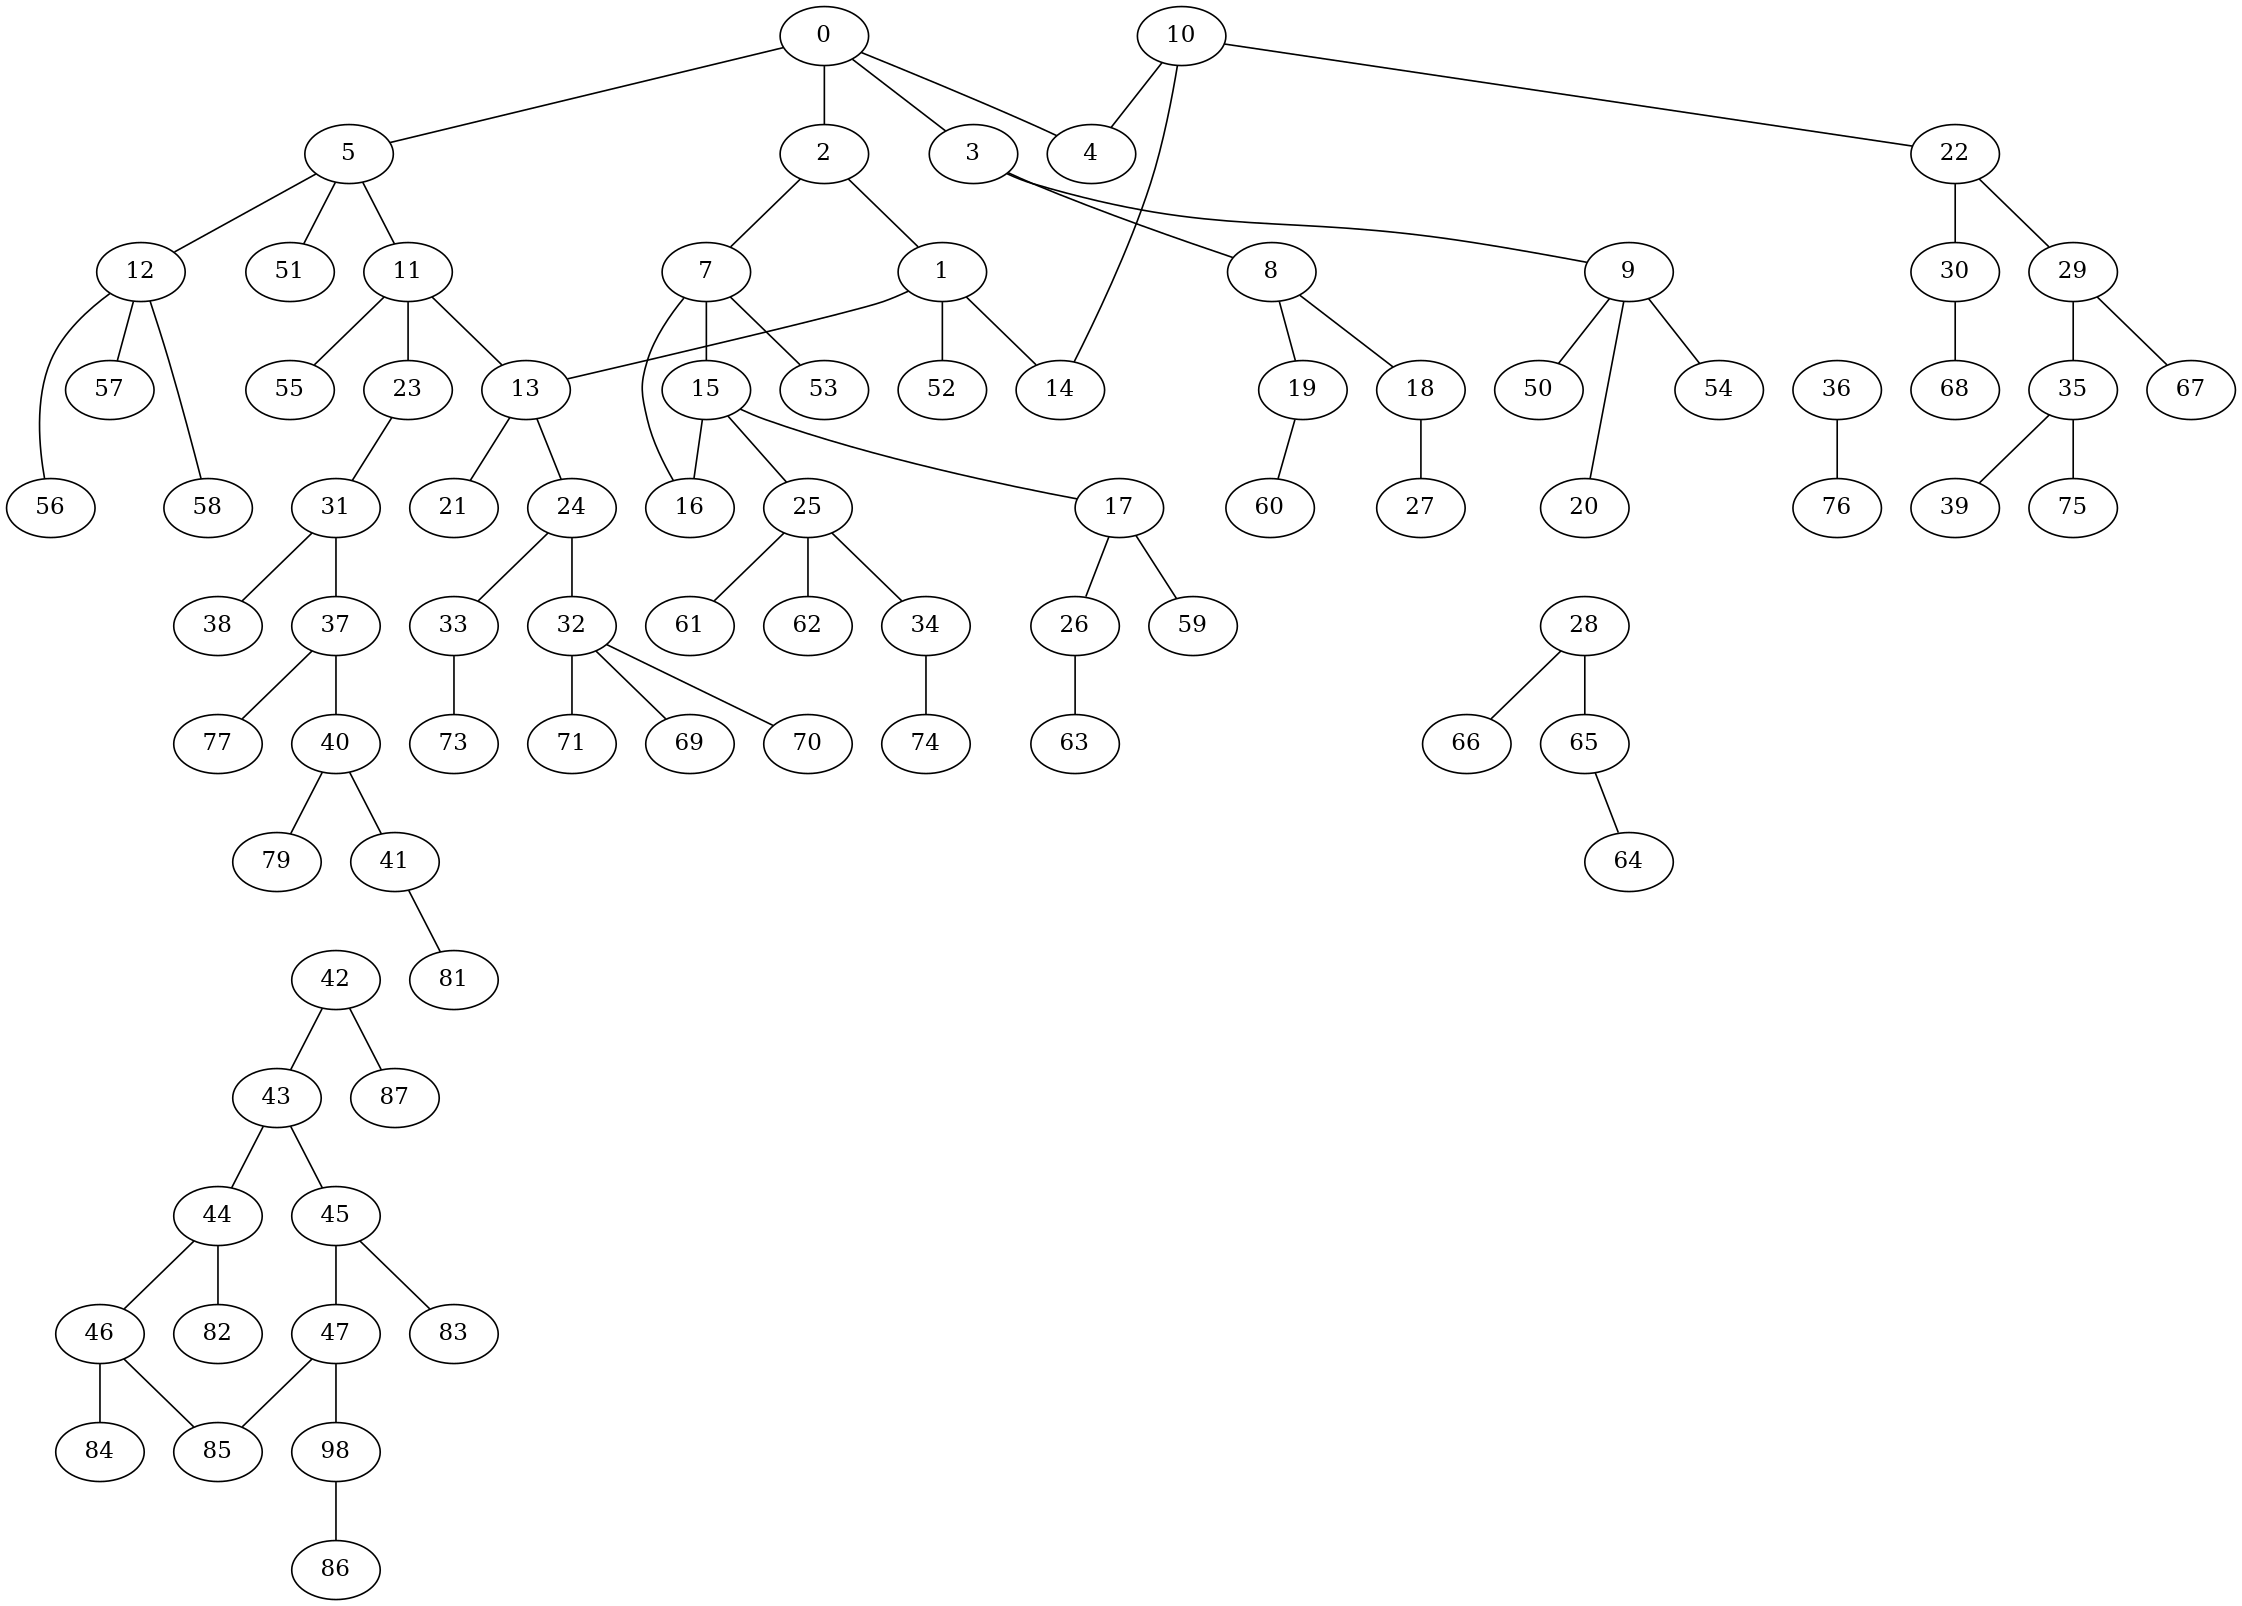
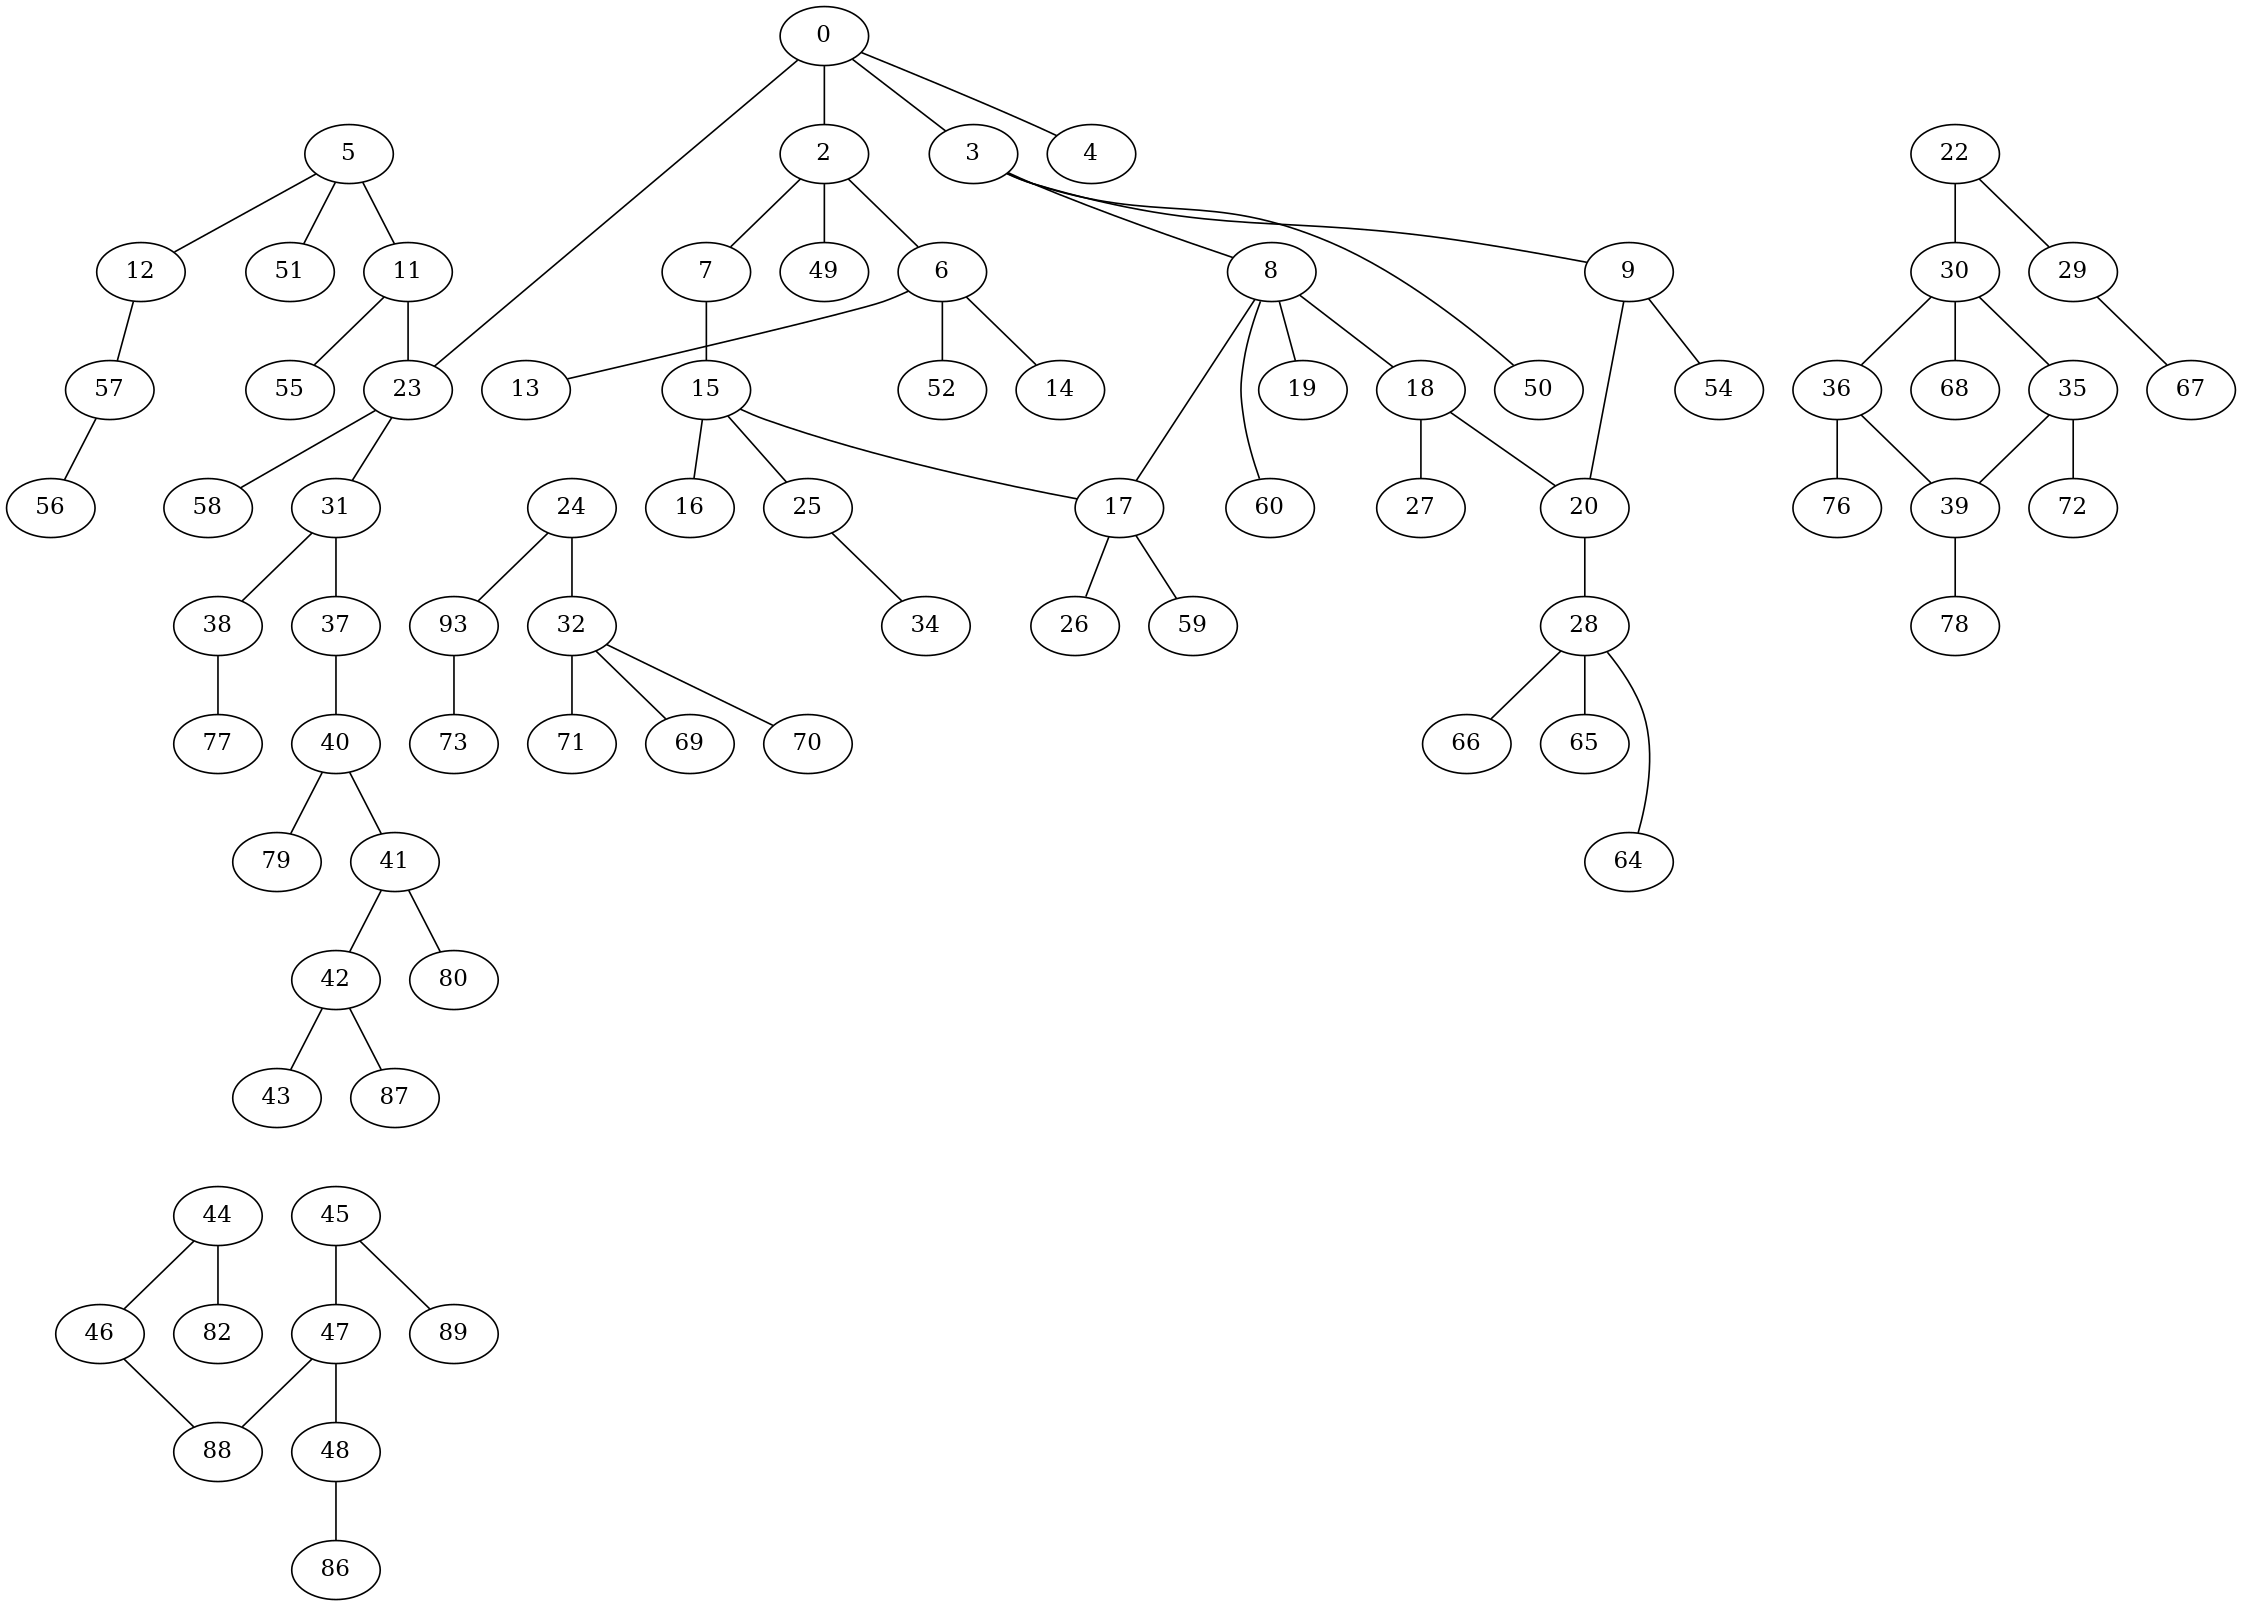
(1182, 36) -> none
(587, 95) -> (616, 213)
none -> (824, 272)
(942, 272) -> (942, 272)
(467, 331) -> none
(1584, 331) -> (1317, 238)
none -> (1896, 331)
(2073, 331) -> (2014, 331)
(46, 374) -> (80, 449)
(642, 387) -> none
(177, 389) -> (308, 449)
(824, 390) -> none
none -> (1196, 390)
(549, 449) -> none
(1286, 449) -> (1241, 390)
none -> (1503, 449)
none -> (1896, 449)
(454, 508) -> none
(2073, 508) -> (2073, 508)
none -> (1585, 567)
(454, 626) -> (454, 626)
(690, 626) -> none
(808, 626) -> none
none -> (1955, 626)
(277, 685) -> (218, 685)
(926, 744) -> none
(1075, 744) -> none
(1607, 803) -> (1648, 738)
none -> (365, 921)
(454, 980) -> (454, 980)
(247, 1157) -> none
(307, 1157) -> none
(454, 1334) -> (454, 1334)
(100, 1452) -> none
(218, 1452) -> (218, 1452)
(336, 1452) -> (336, 1452)
